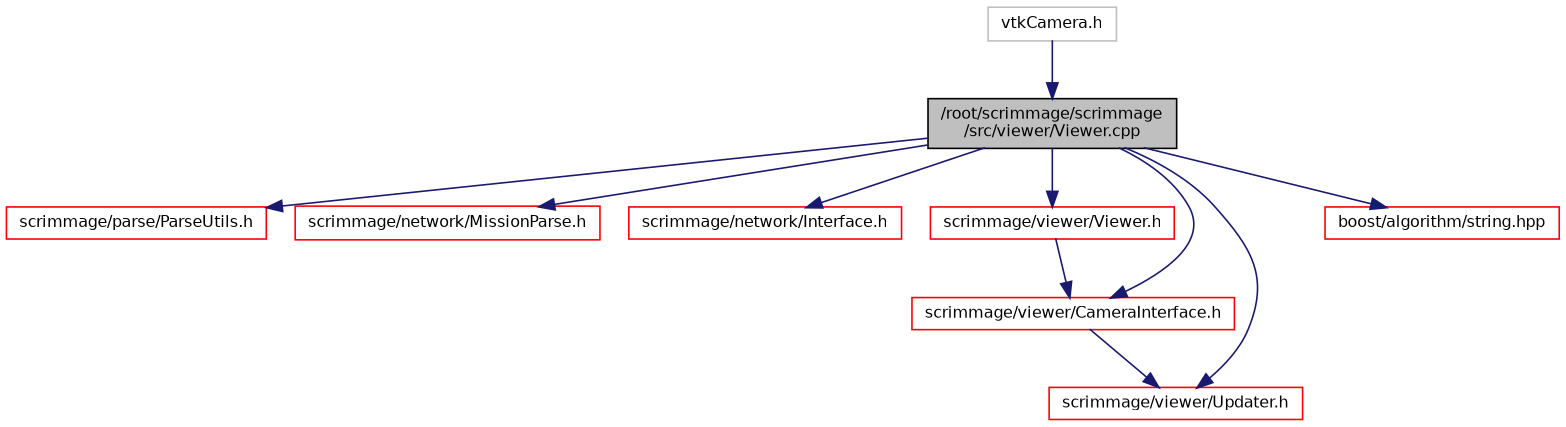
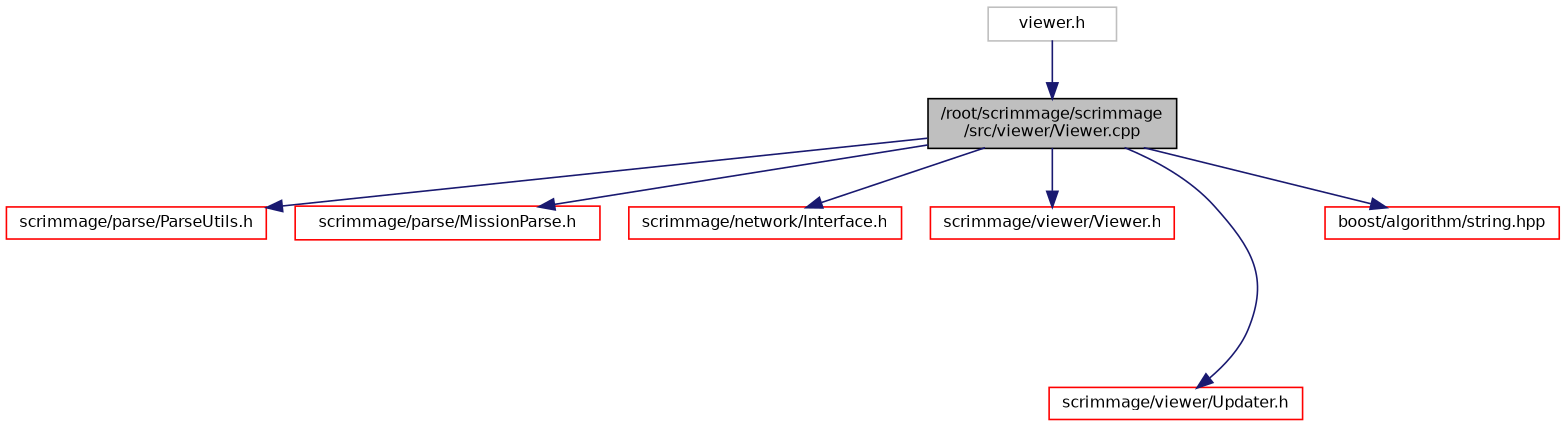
(1052, 24) -> (1052, 24)
(448, 223) -> (448, 223)
(1073, 314) -> none
